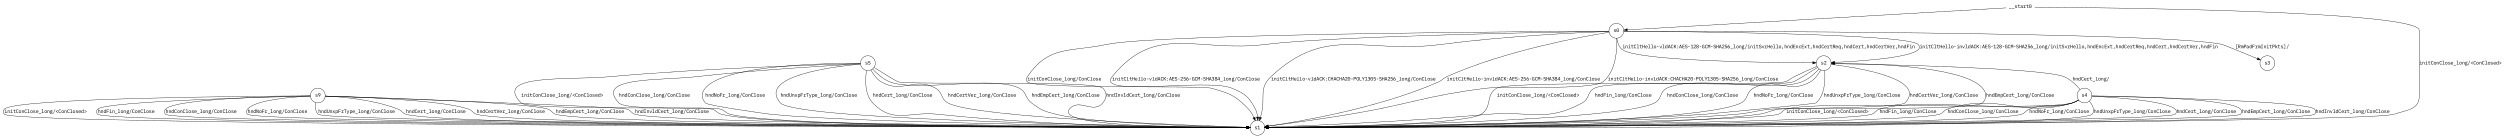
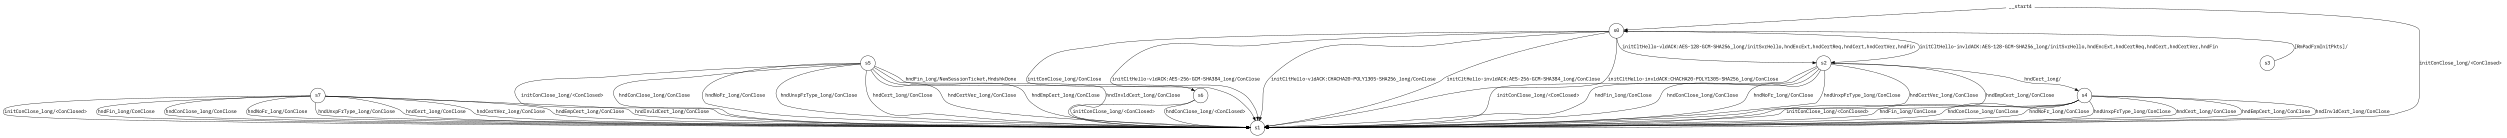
(2020, 7) -> (2020, 7)
(1942, 33) -> (1974, 33)
(1960, 67) -> (1954, 70)
(318, 96) -> (318, 96)
none -> (1201, 96)
